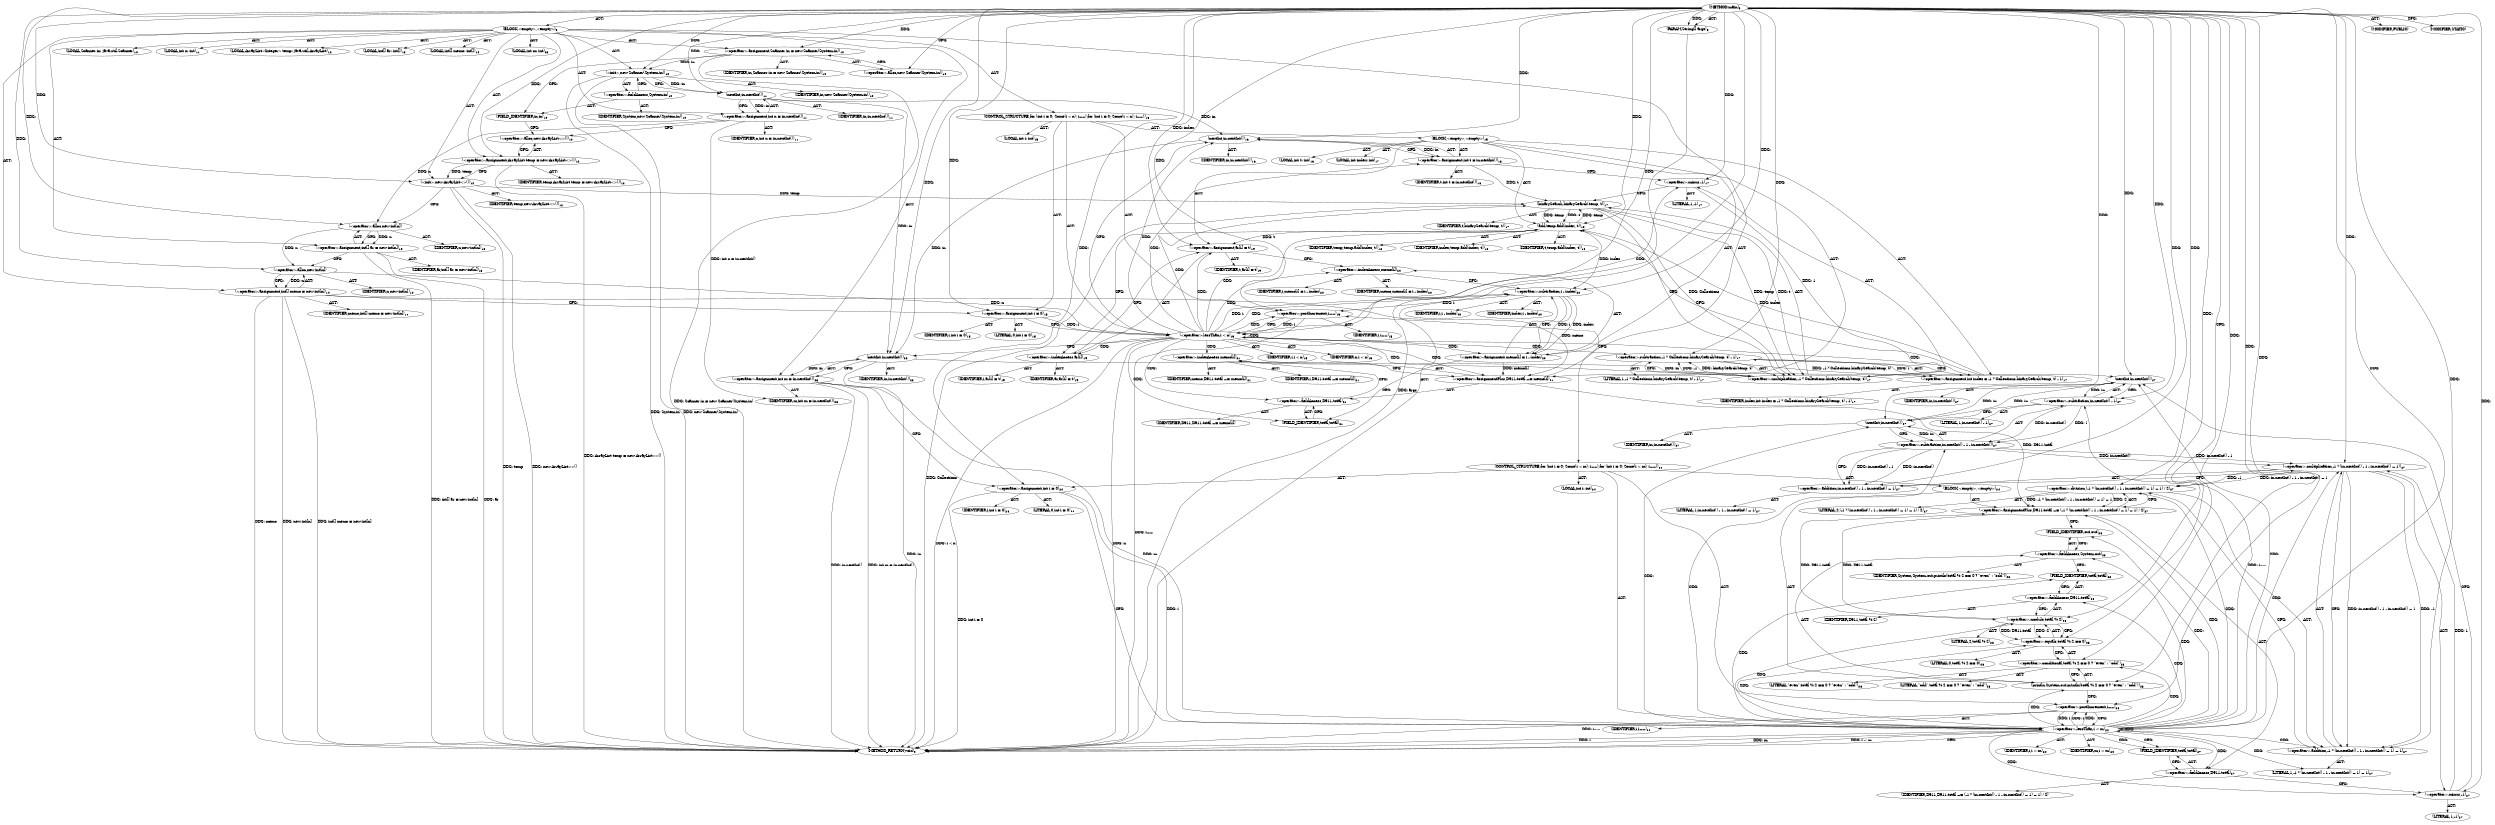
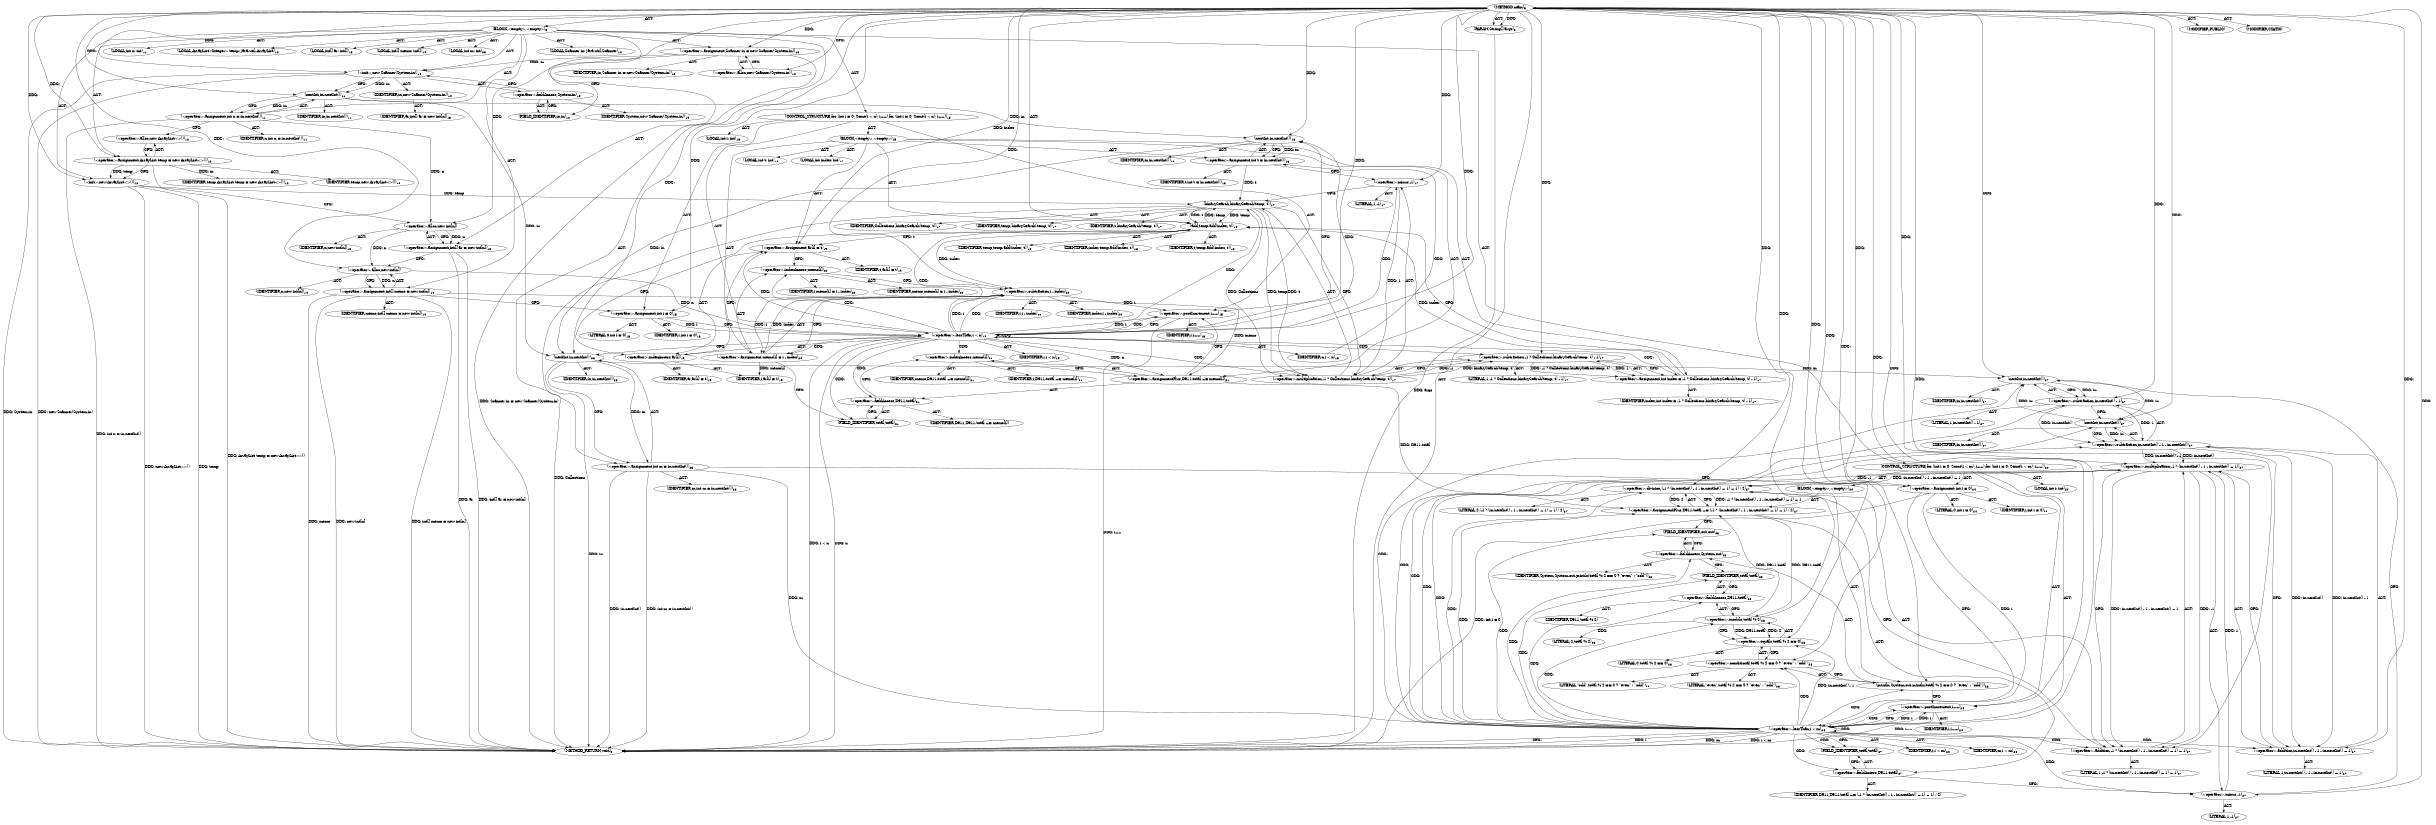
(2413, 19) -> (2229, 19)
(1638, 117) -> (1035, 117)
(528, 127) -> (548, 108)
(2209, 142) -> (1779, 240)
(554, 172) -> (206, 172)
(1217, 186) -> (1435, 217)
(485, 193) -> (259, 172)
none -> (895, 227)
none -> (1016, 227)
(1269, 237) -> (909, 237)
(402, 259) -> (414, 105)
(711, 269) -> (96, 611)
(2221, 325) -> (1817, 325)
(1105, 347) -> (802, 347)
(1437, 358) -> (1117, 358)
(1503, 368) -> (759, 367)
none -> (2378, 533)
(2257, 565) -> (1405, 565)
(1994, 631) -> (1603, 631)
(1745, 686) -> (1836, 686)
(2211, 741) -> (2042, 738)
